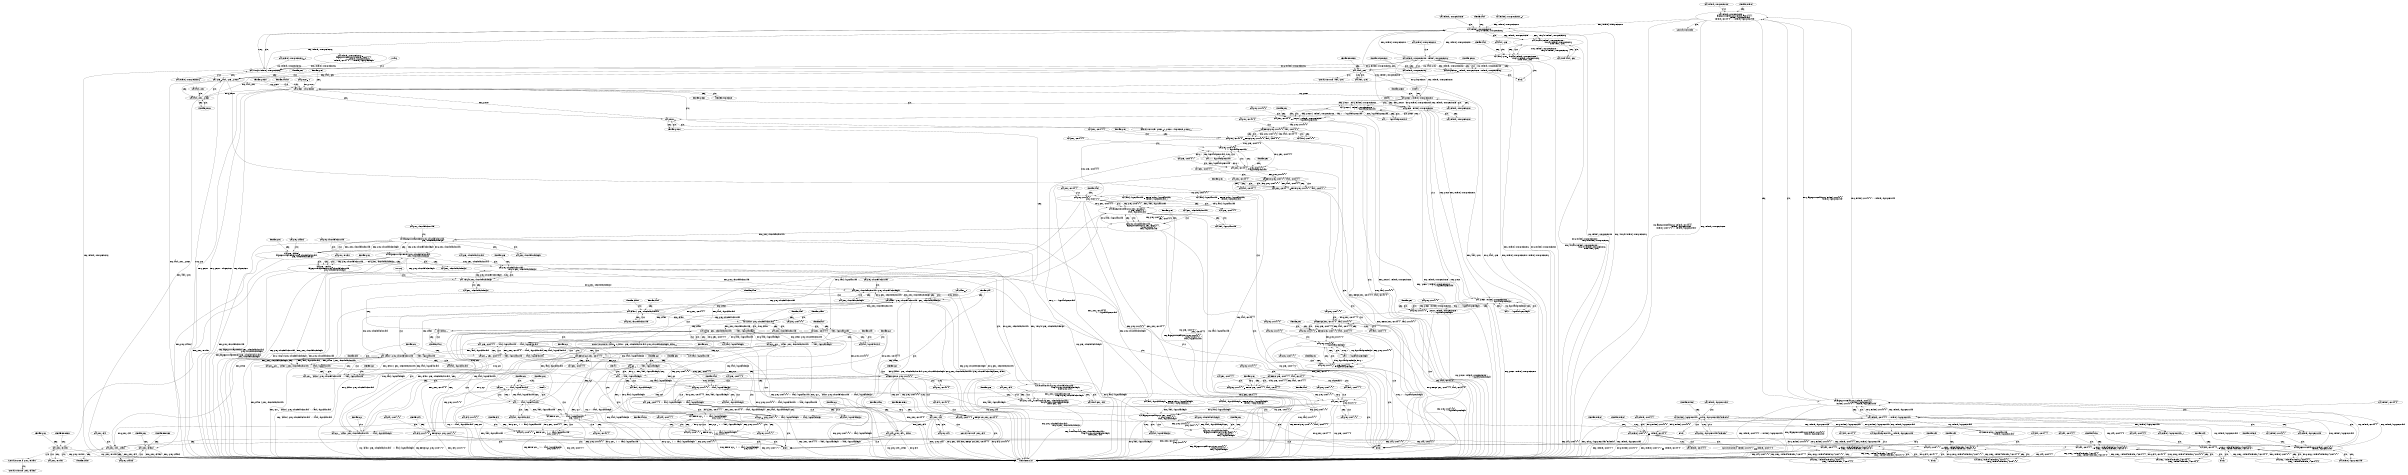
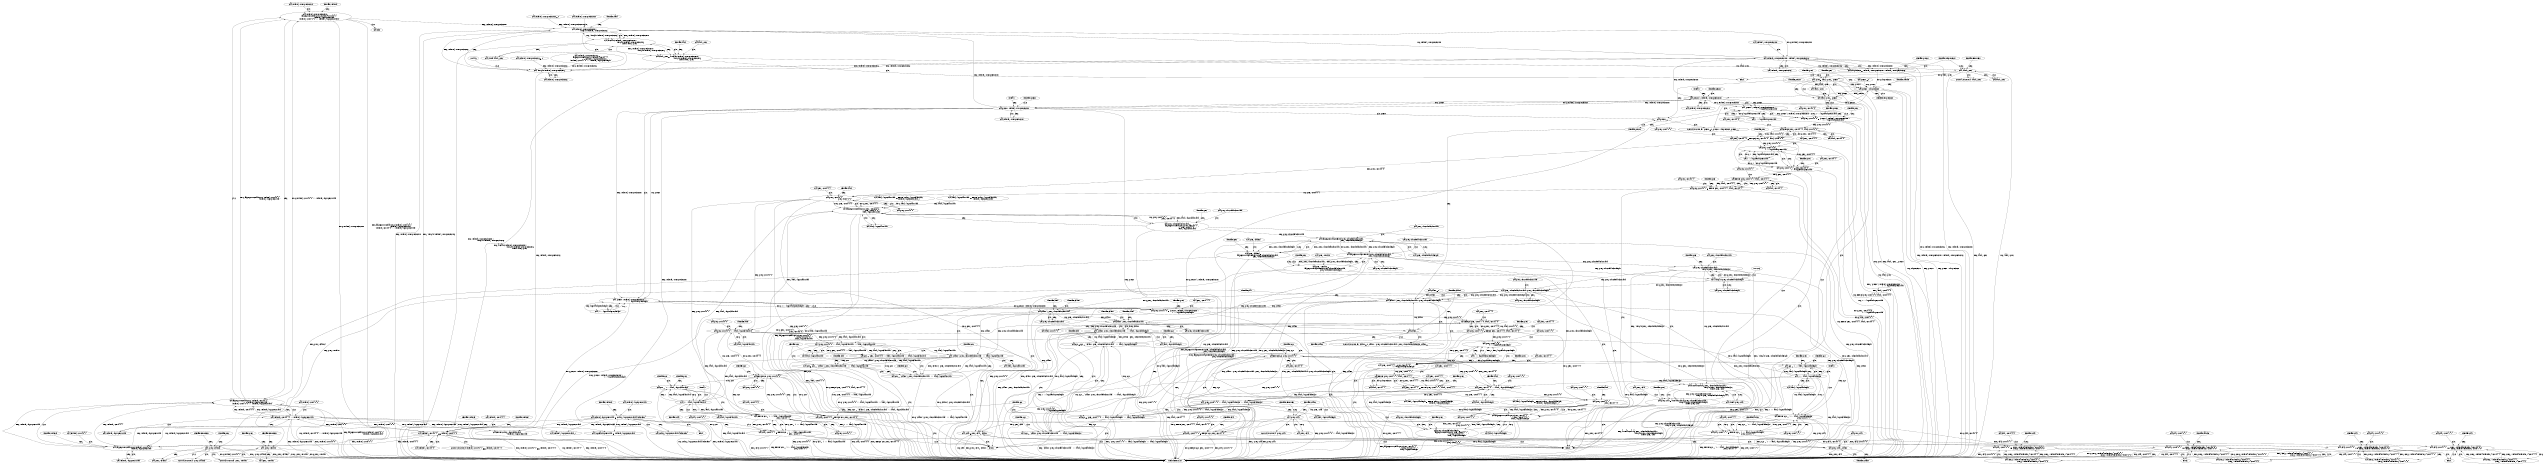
(1685, 30) -> (377, 30)
none -> (755, 241)
(922, 425) -> (952, 451)
(22, 465) -> (203, 454)
